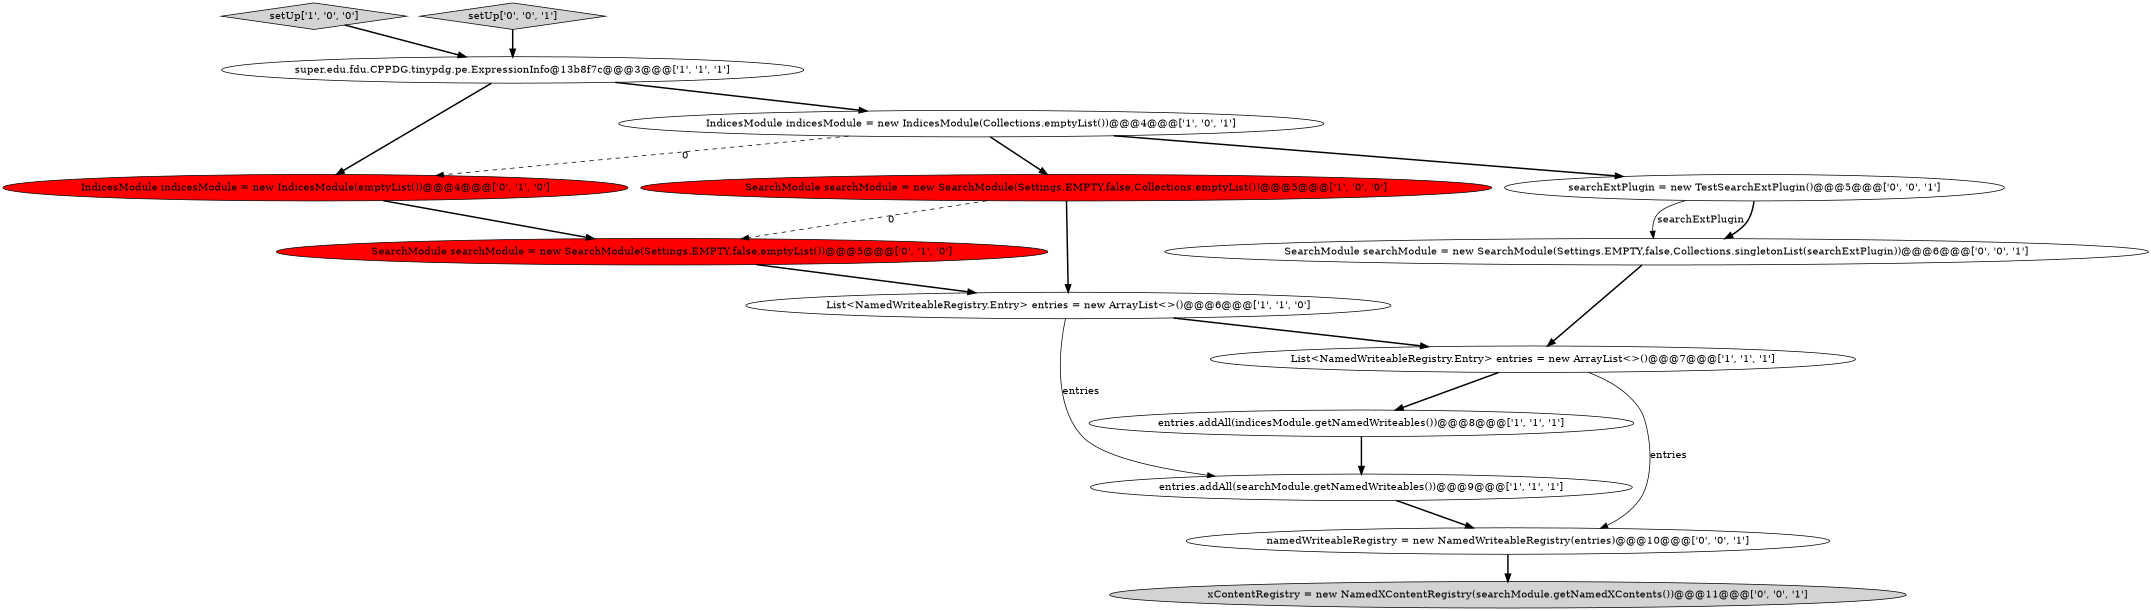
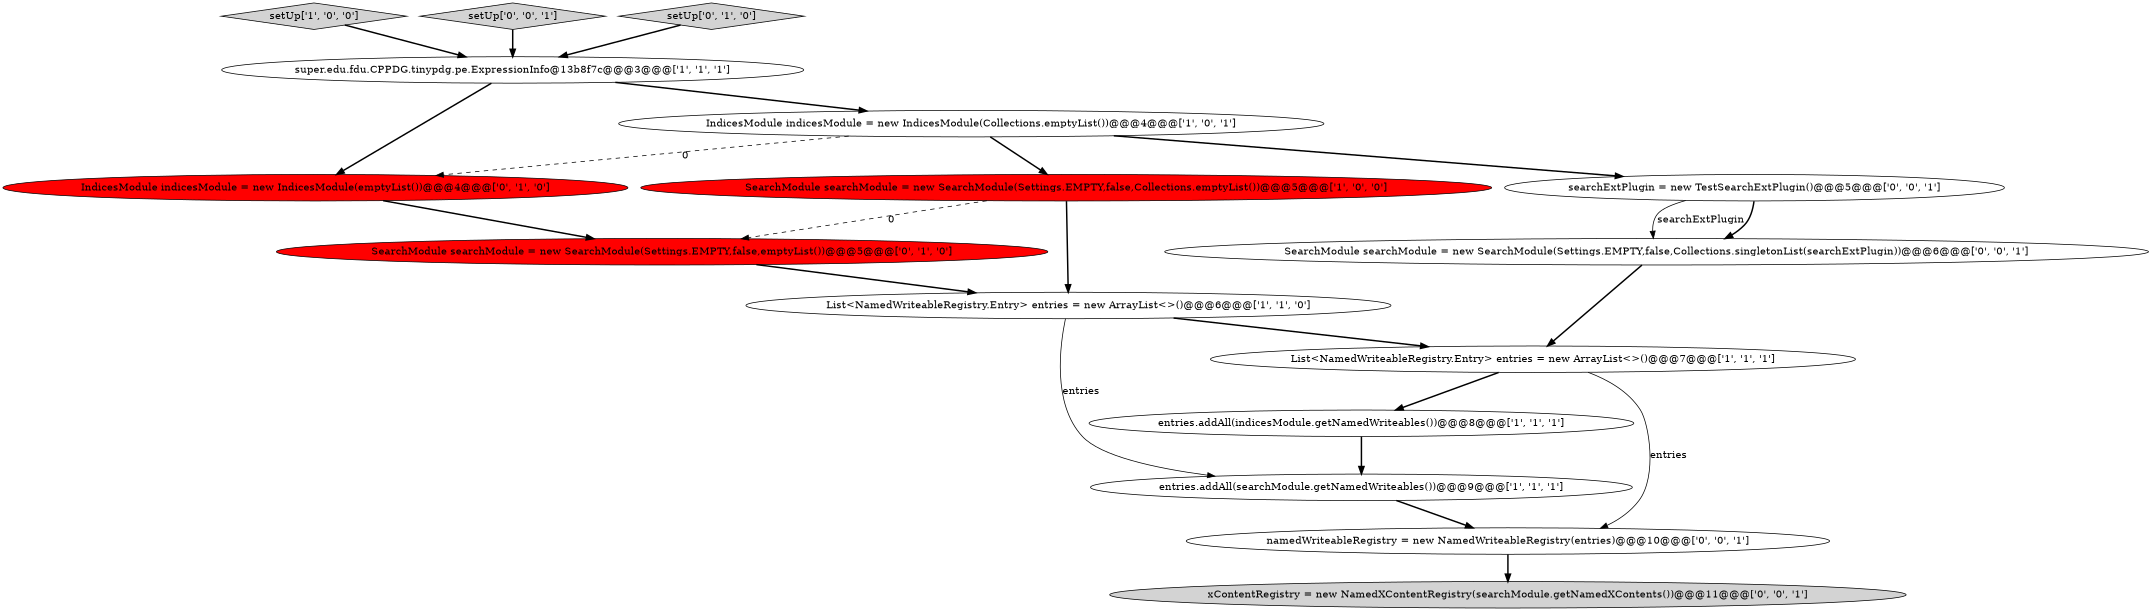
none -> (711, 16)
